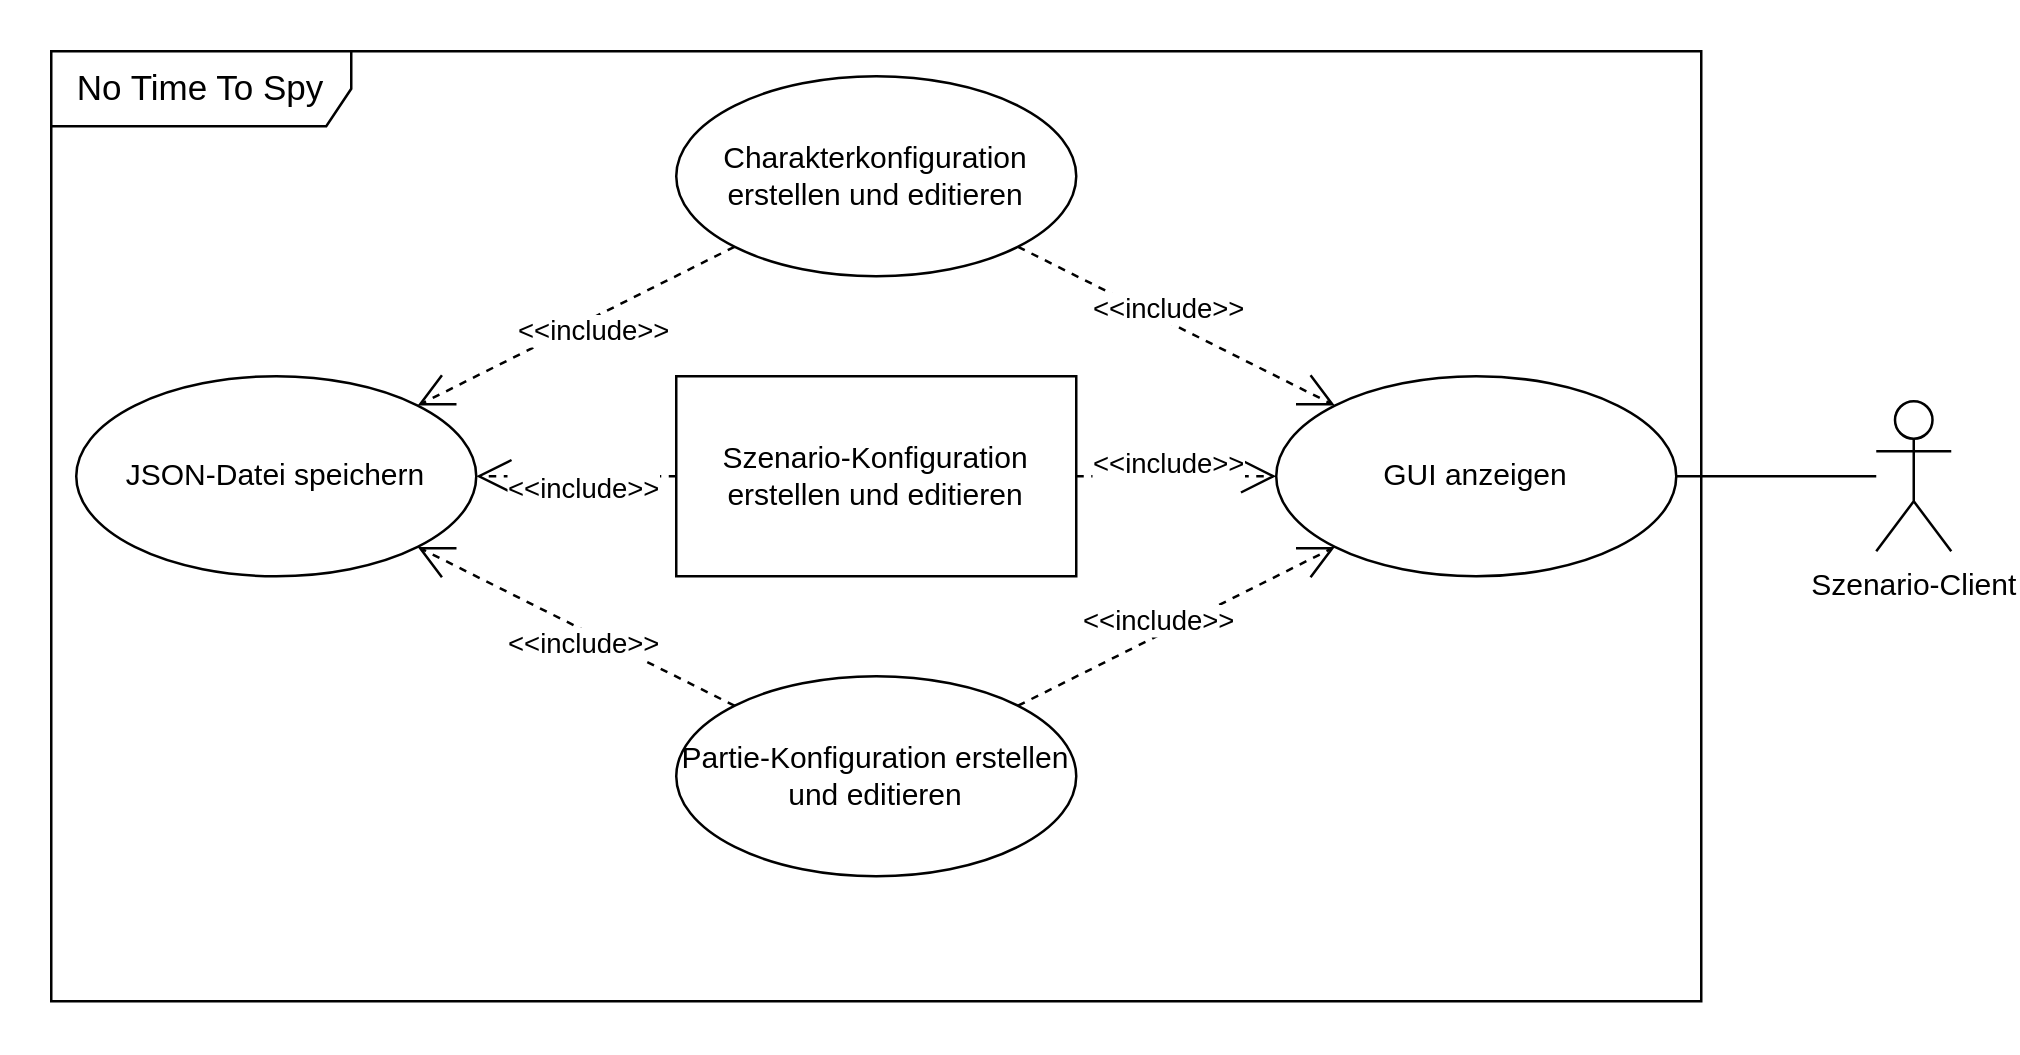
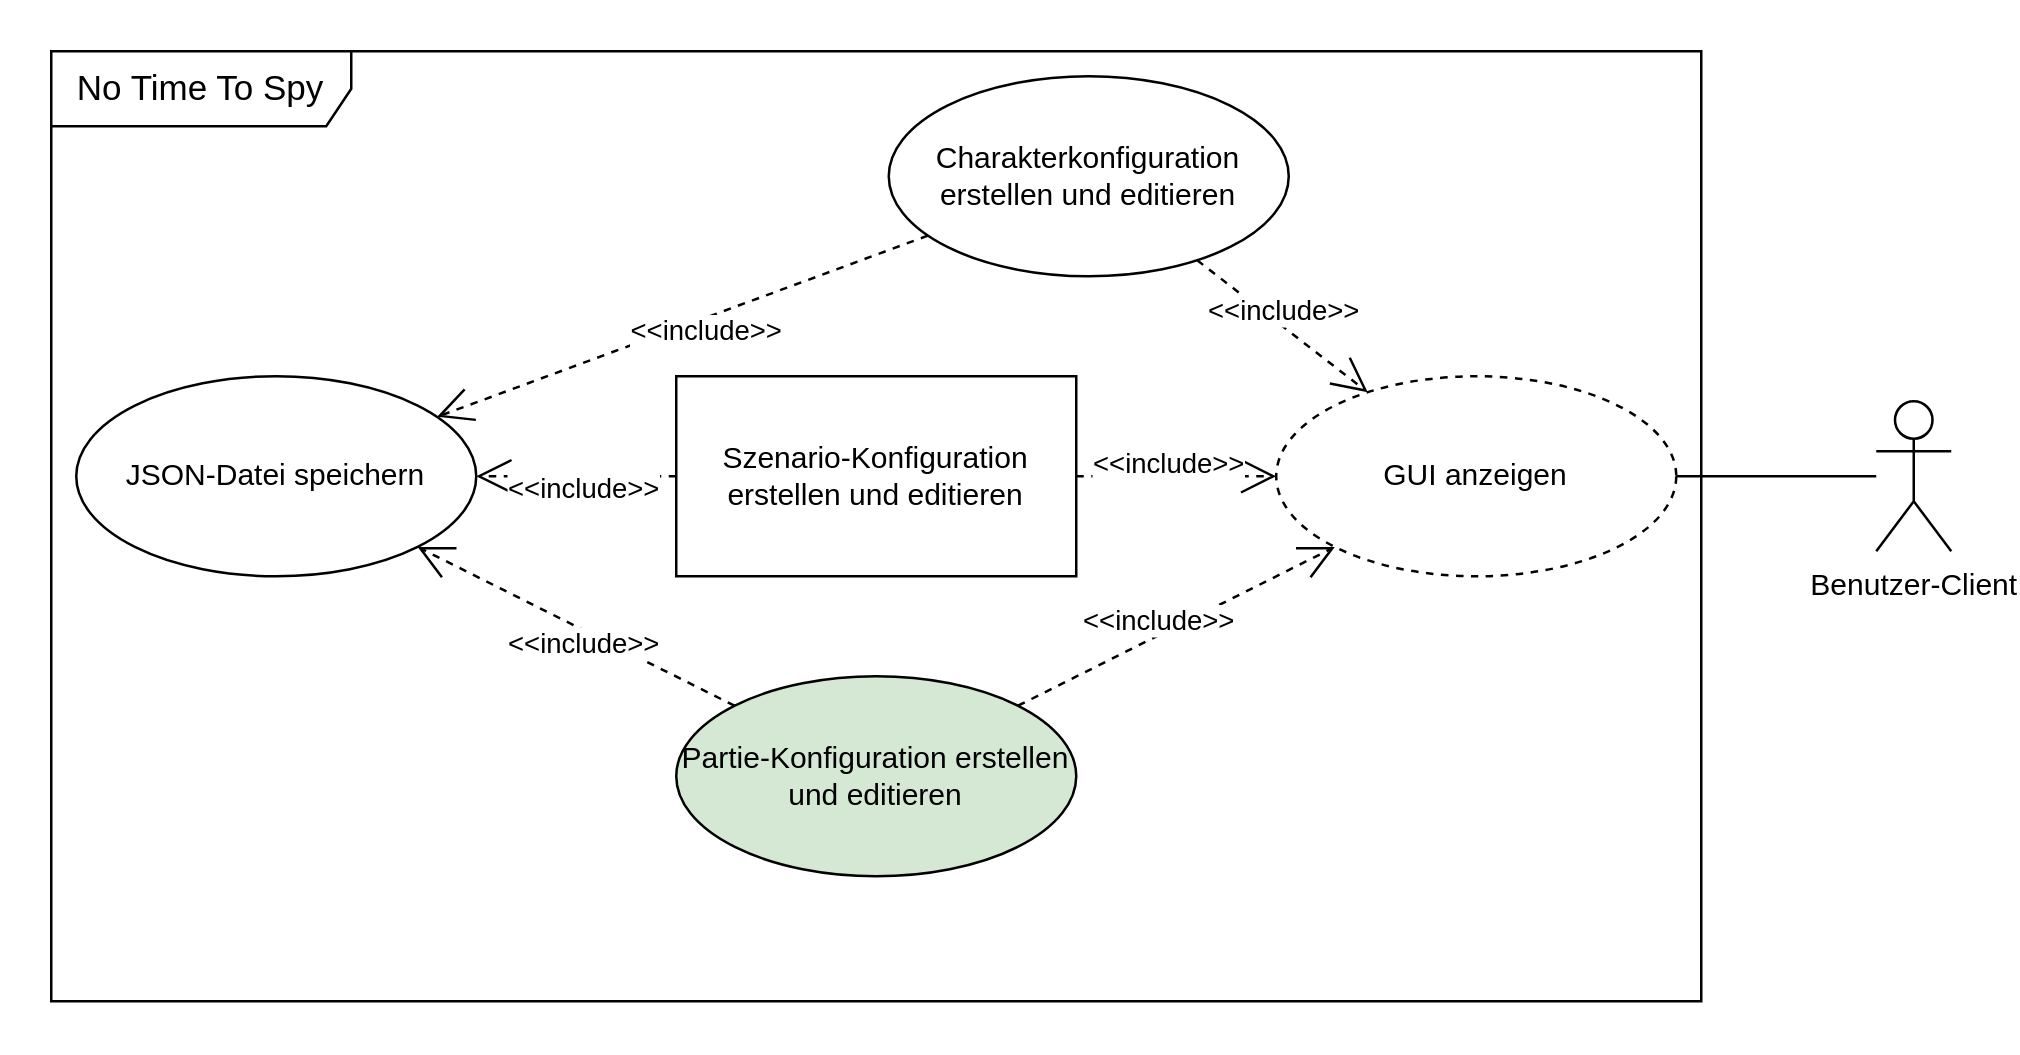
(876, 176) -> (1089, 176)
(1476, 476) -> (1476, 476)
(1915, 587) -> (1915, 587)
(876, 776) -> (876, 776)
